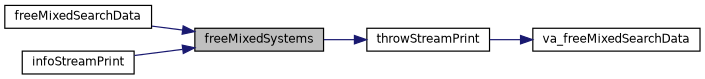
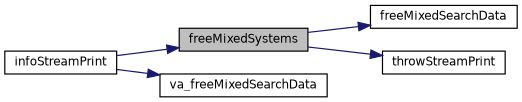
(167, 28) -> (333, 29)
(505, 40) -> (132, 71)
